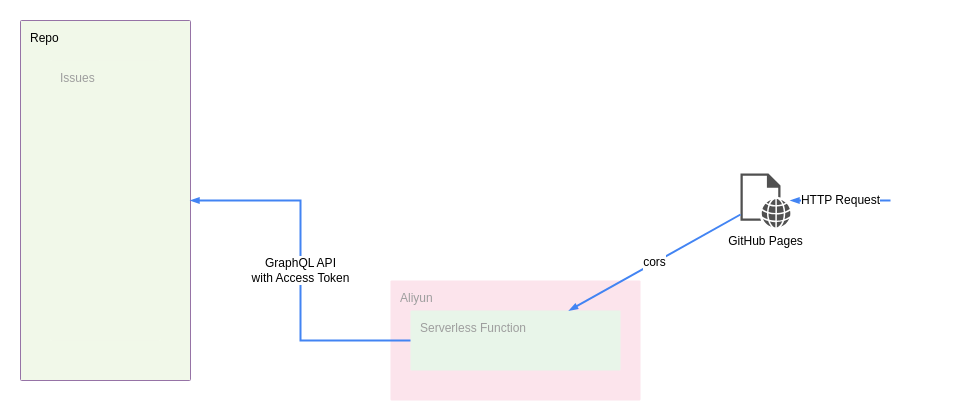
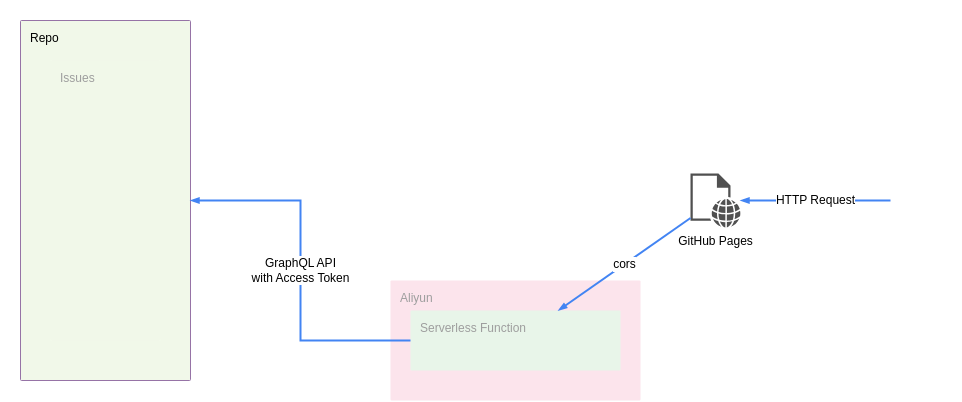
(766, 201) -> (716, 201)
